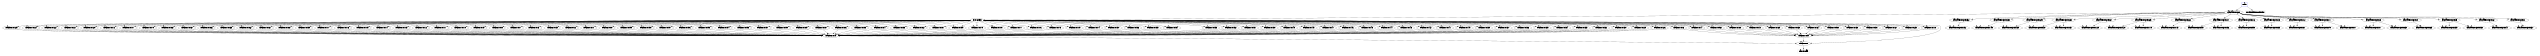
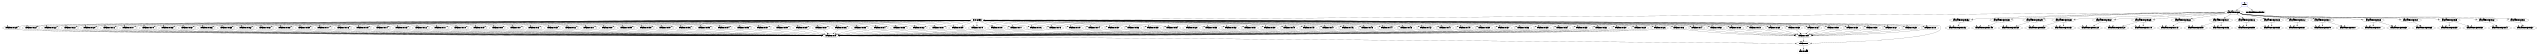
none -> (1191, 28)
